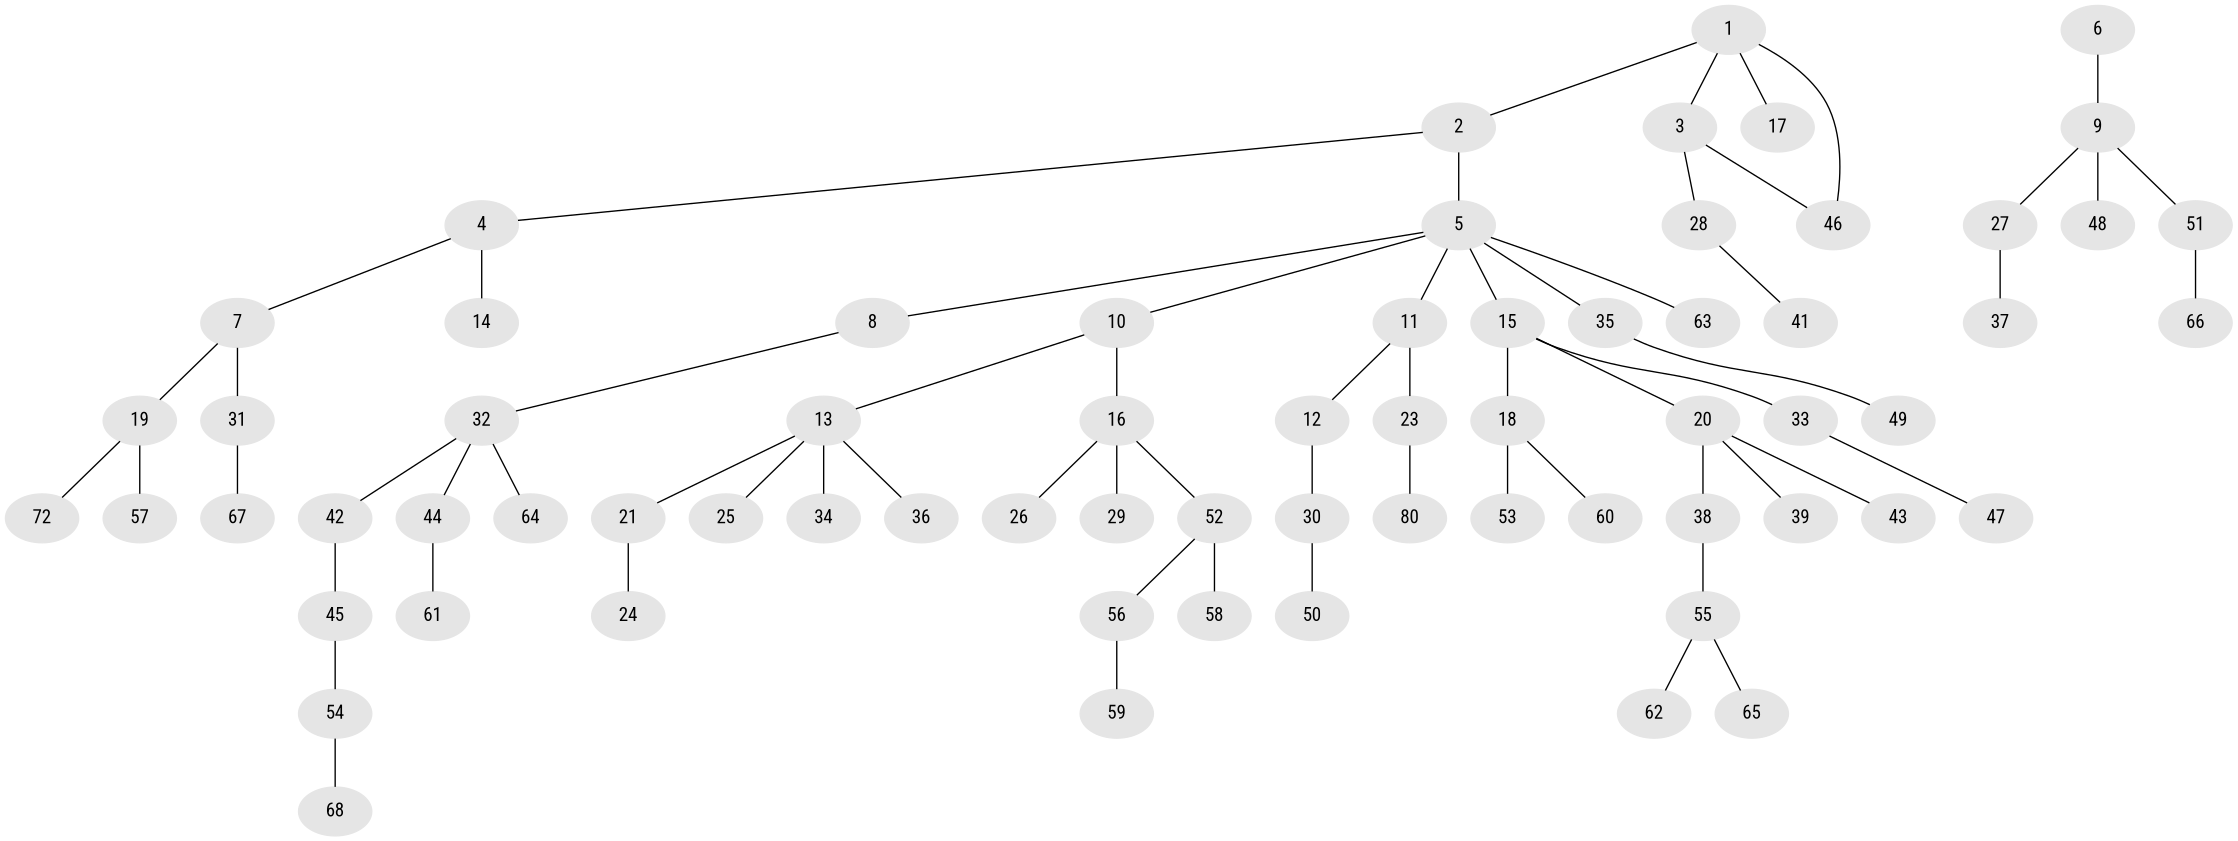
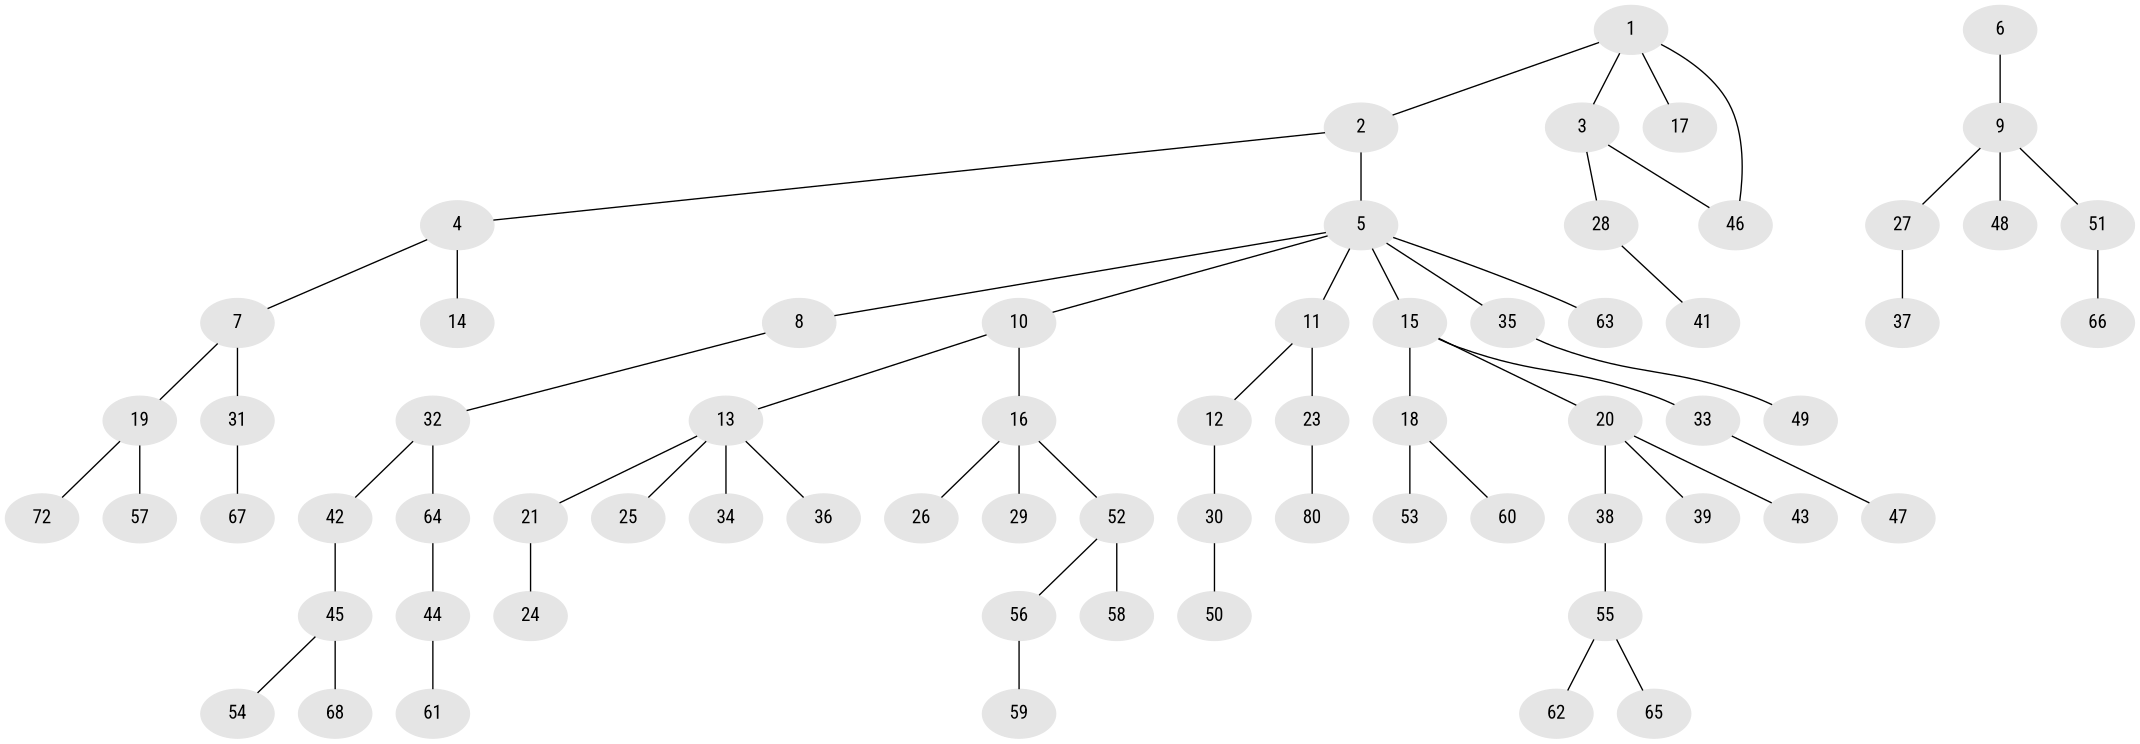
(457, 470) -> (433, 567)
(335, 763) -> (335, 665)
